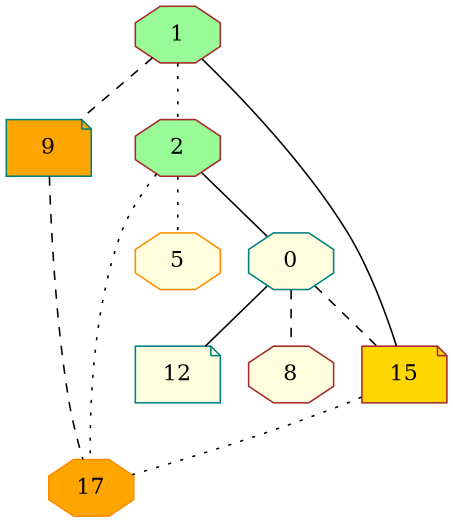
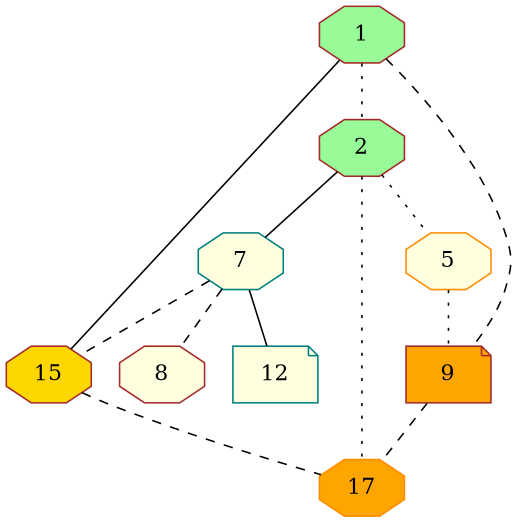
(49, 148) -> (448, 375)
(291, 261) -> (241, 261)
none -> (448, 318)
(404, 375) -> (49, 375)
(248, 439) -> (200, 437)
